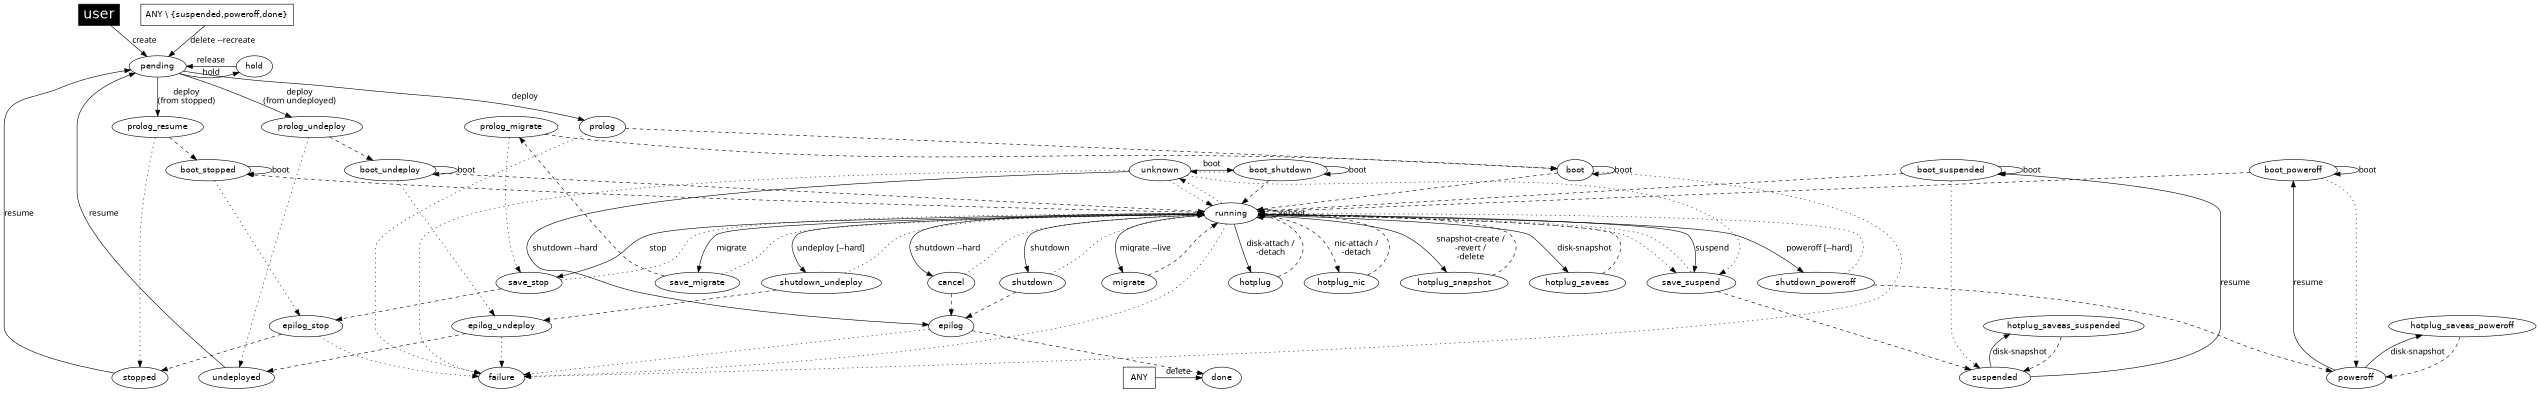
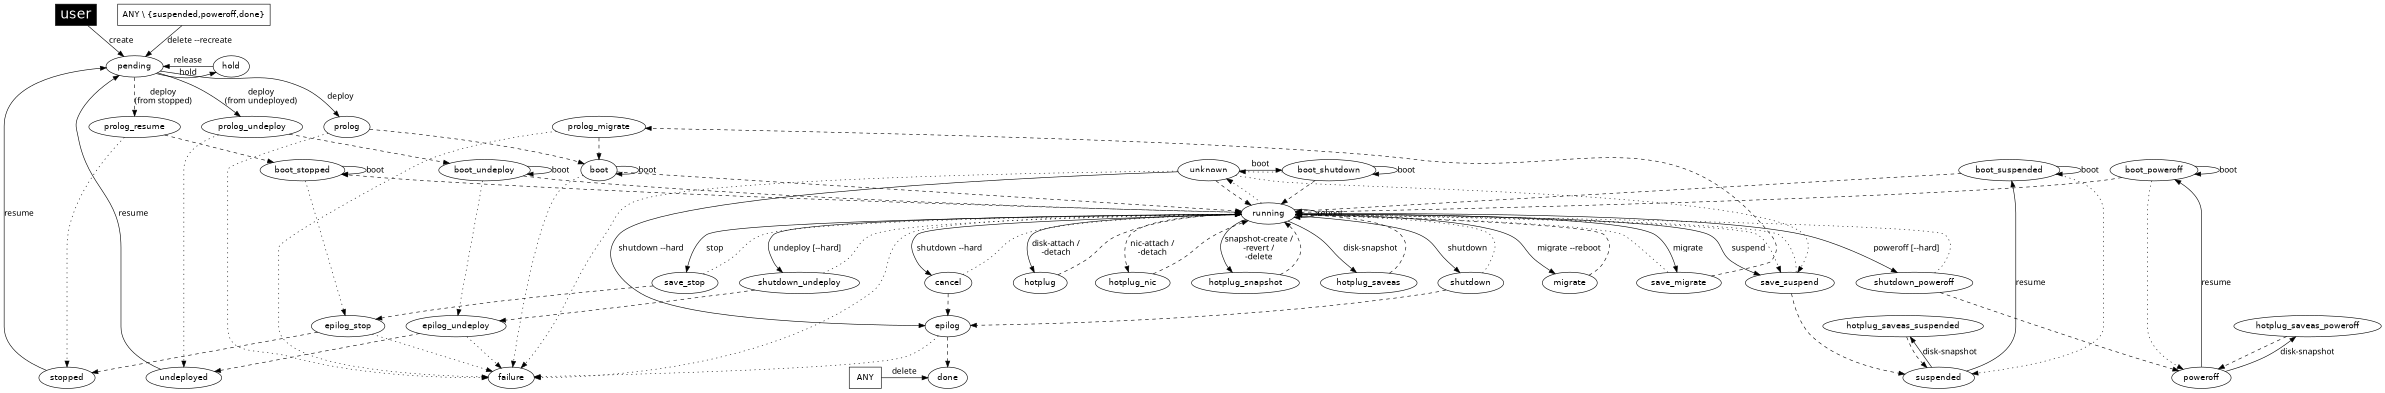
(158, 94) -> (135, 94)
(1188, 192) -> (1231, 192)
(506, 200) -> (282, 245)
(1145, 248) -> (1569, 248)
